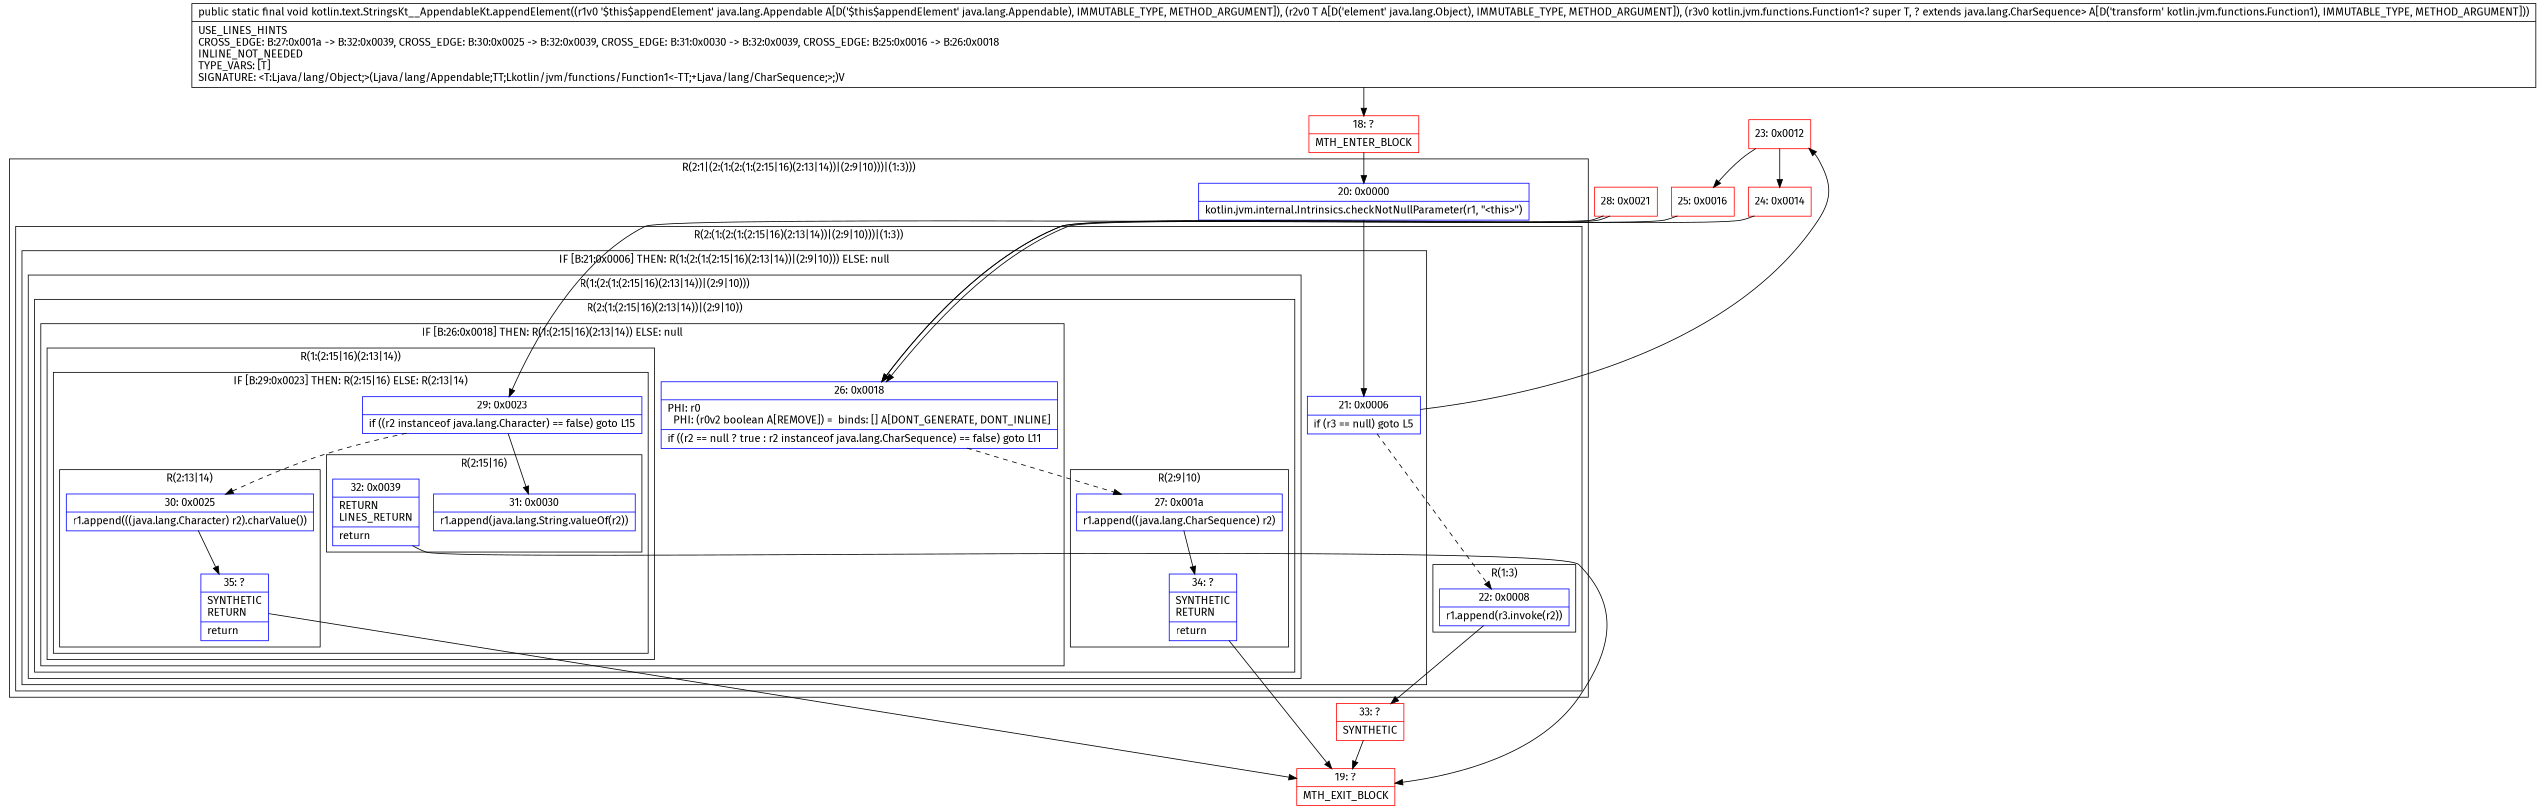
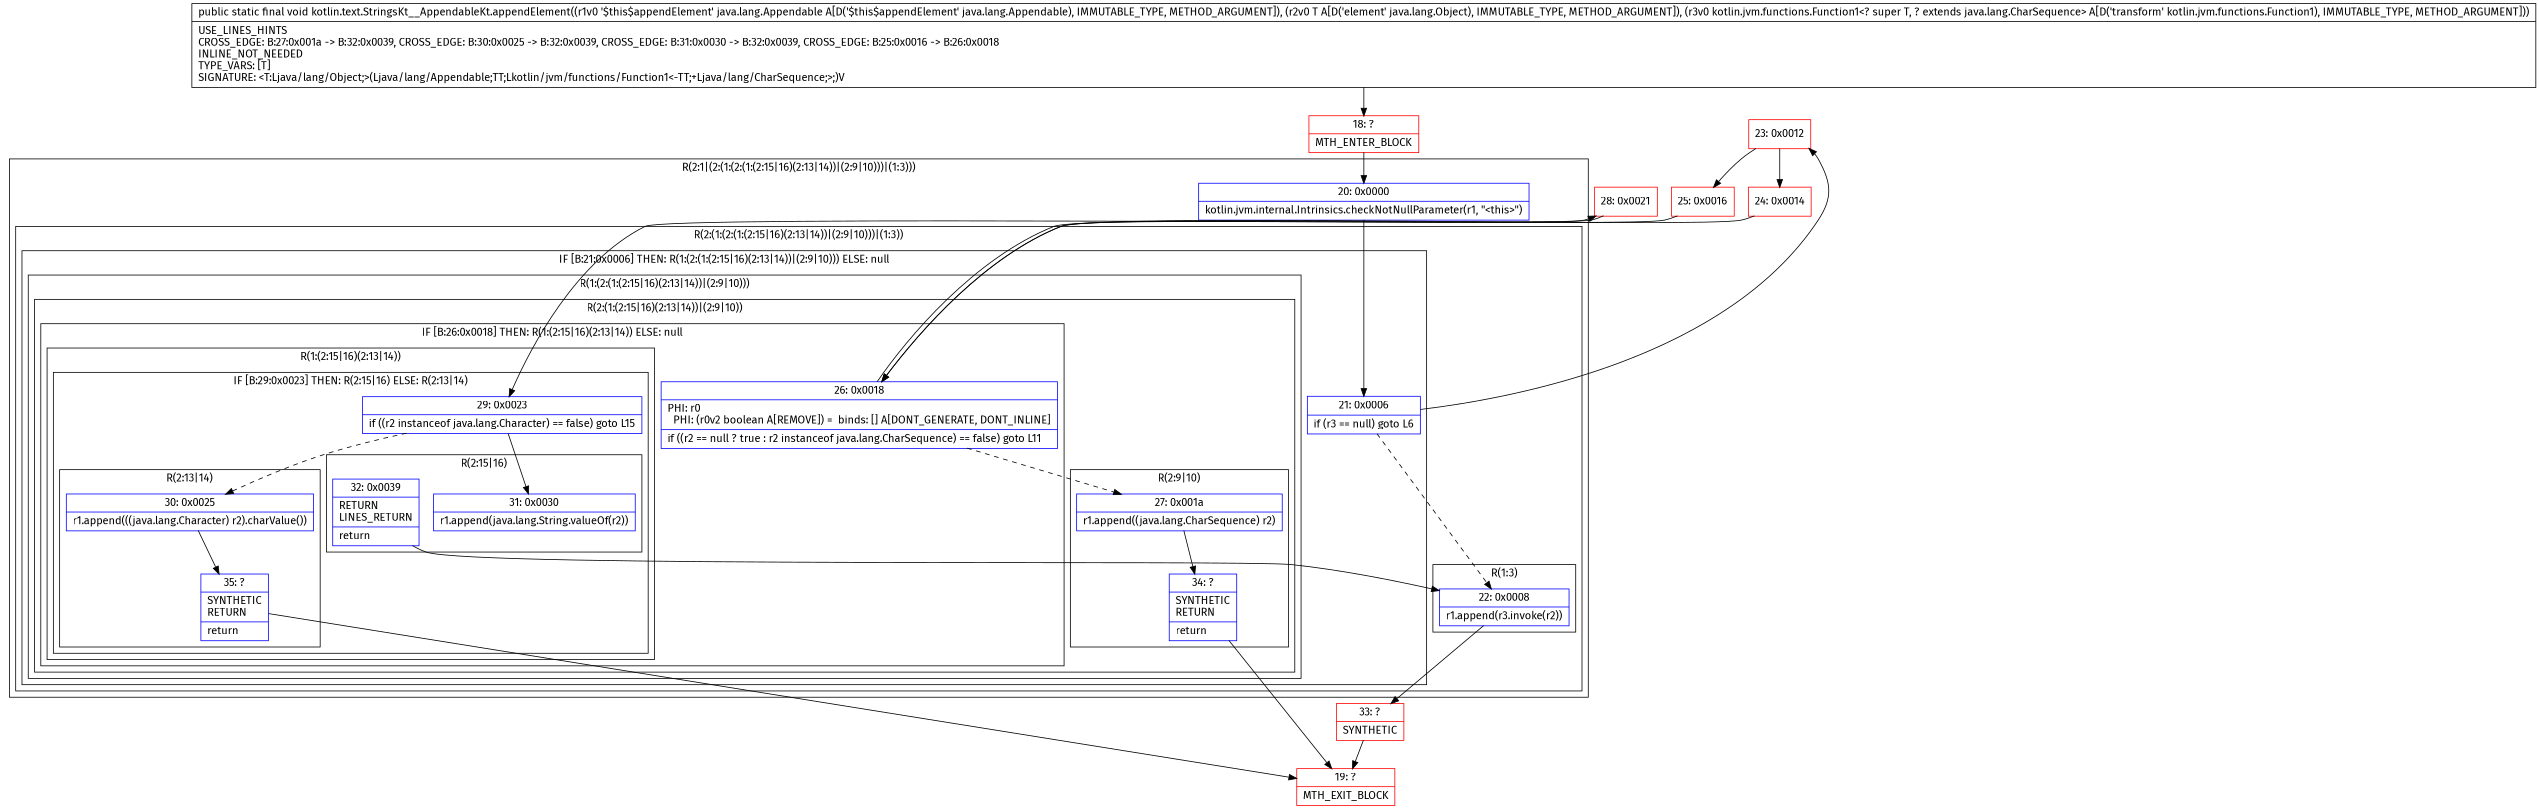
(1223, 222) -> (1202, 222)
(1363, 424) -> (1364, 424)
(1169, 553) -> (922, 562)
